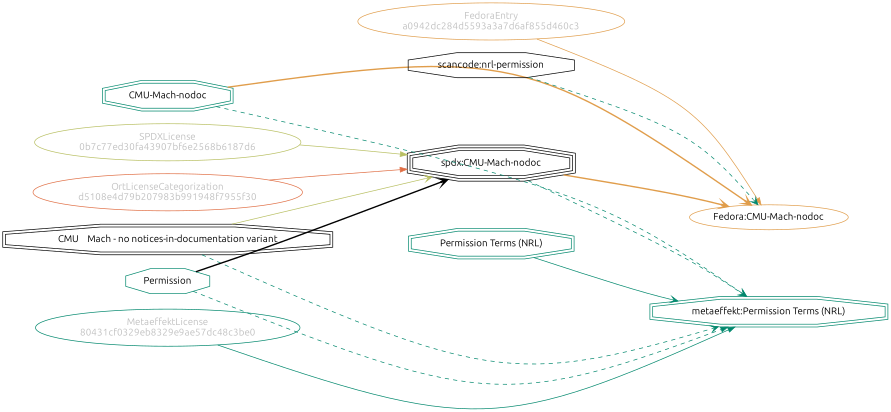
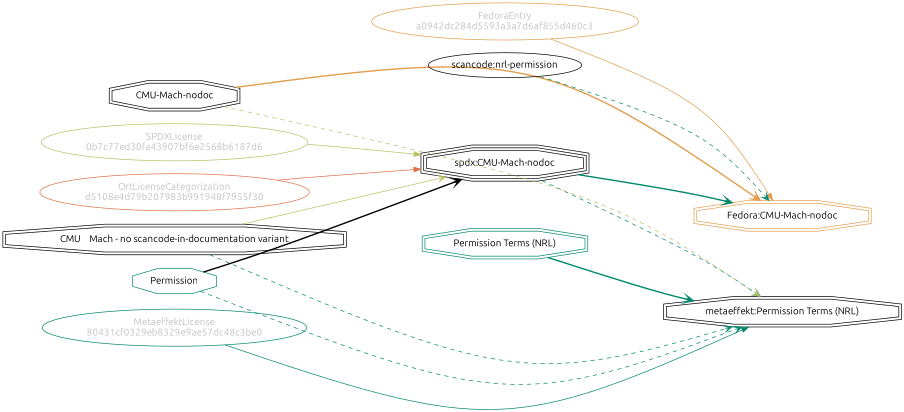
(491, 65) -> (505, 65)
(168, 96) -> (175, 96)
(489, 172) -> (500, 172)
(643, 188) -> (652, 187)
(769, 217) -> (783, 216)
(168, 239) -> (175, 239)
(602, 280) -> (617, 279)
(769, 312) -> (783, 312)
(454, 379) -> (465, 379)
